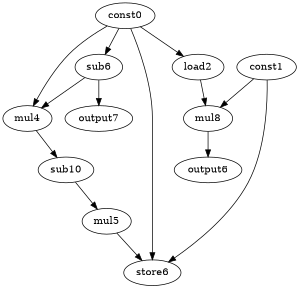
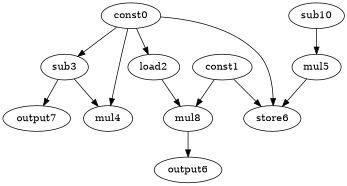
(99, 67) -> (65, 67)
(44, 141) -> none
